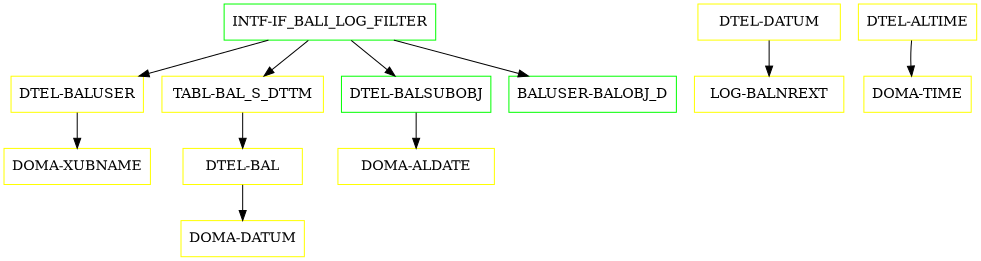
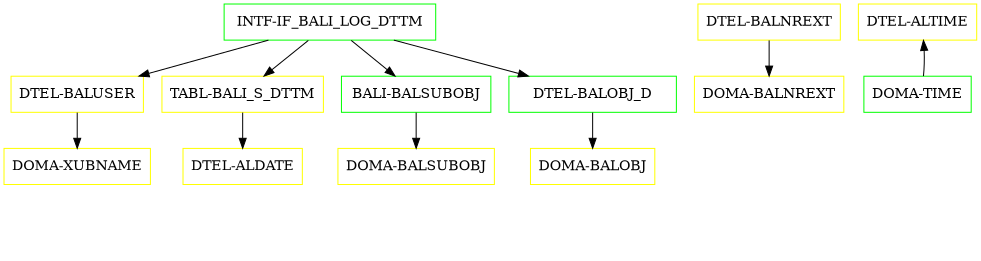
(330, 22) -> (330, 22)
(769, 22) -> (769, 22)
(911, 53) -> (924, 63)
(243, 94) -> (243, 94)
(416, 94) -> (416, 94)
(593, 94) -> (593, 94)
(769, 94) -> (769, 94)
(918, 94) -> (918, 94)
(243, 166) -> (243, 166)
(416, 166) -> (416, 166)
none -> (593, 166)
(243, 239) -> none
